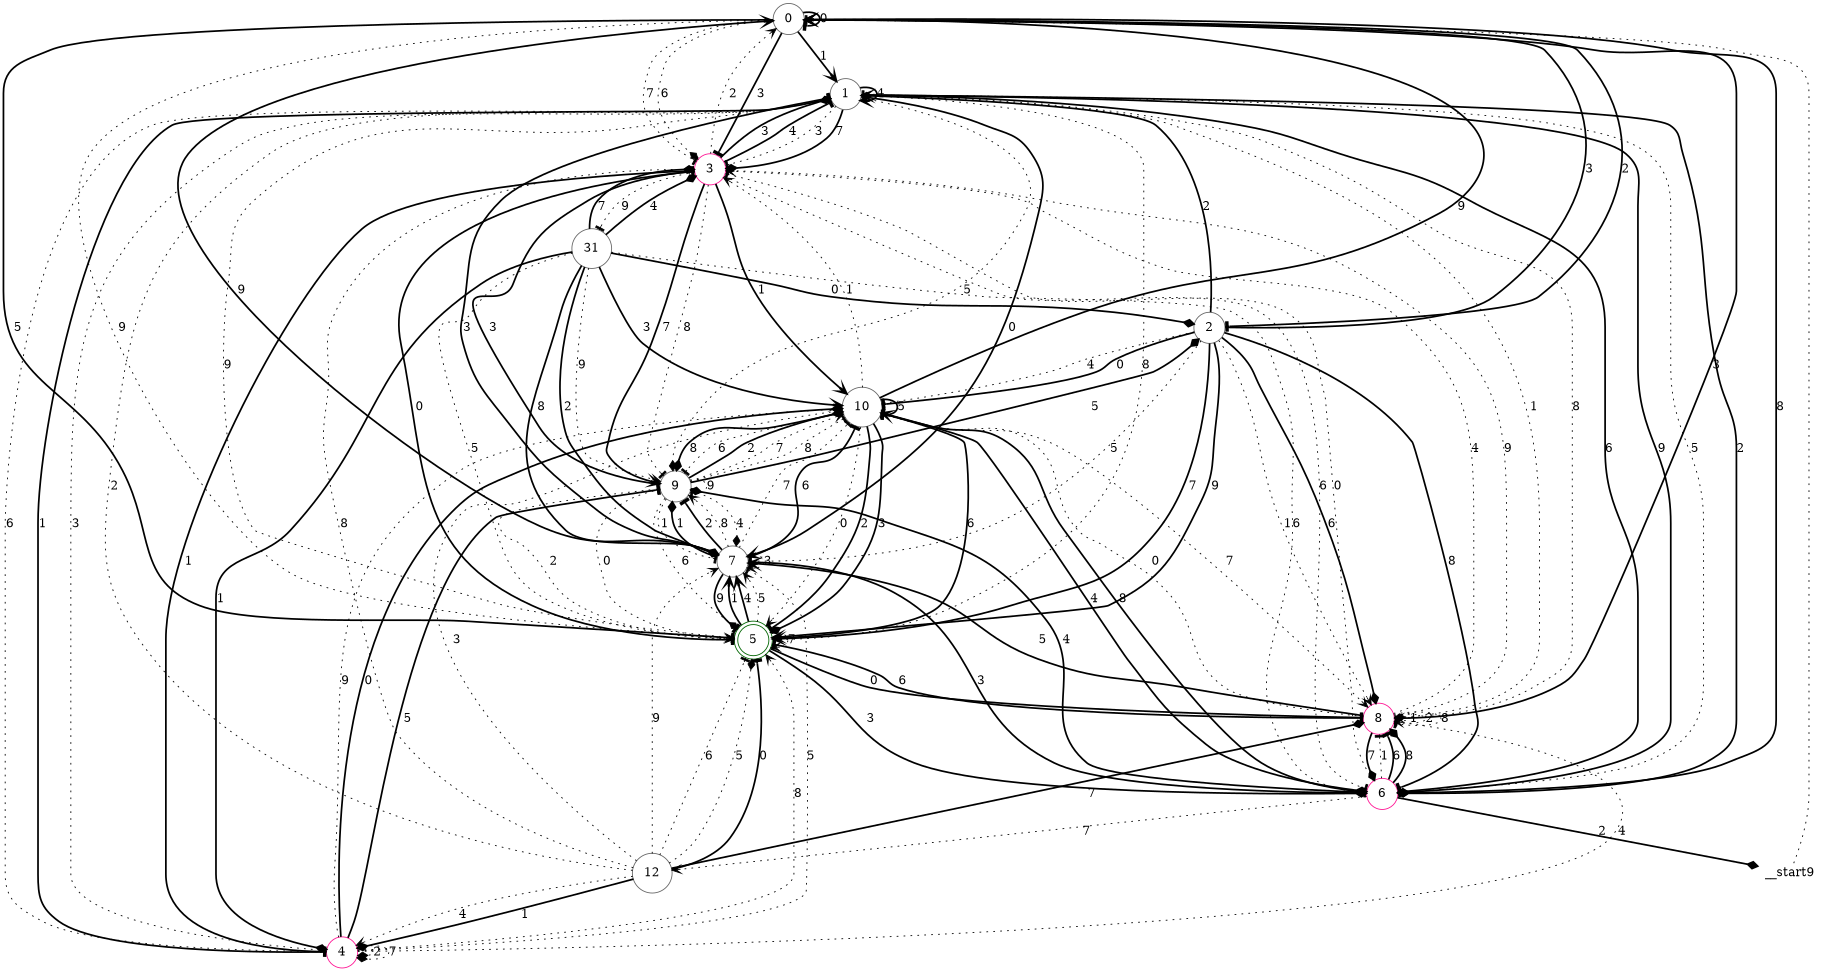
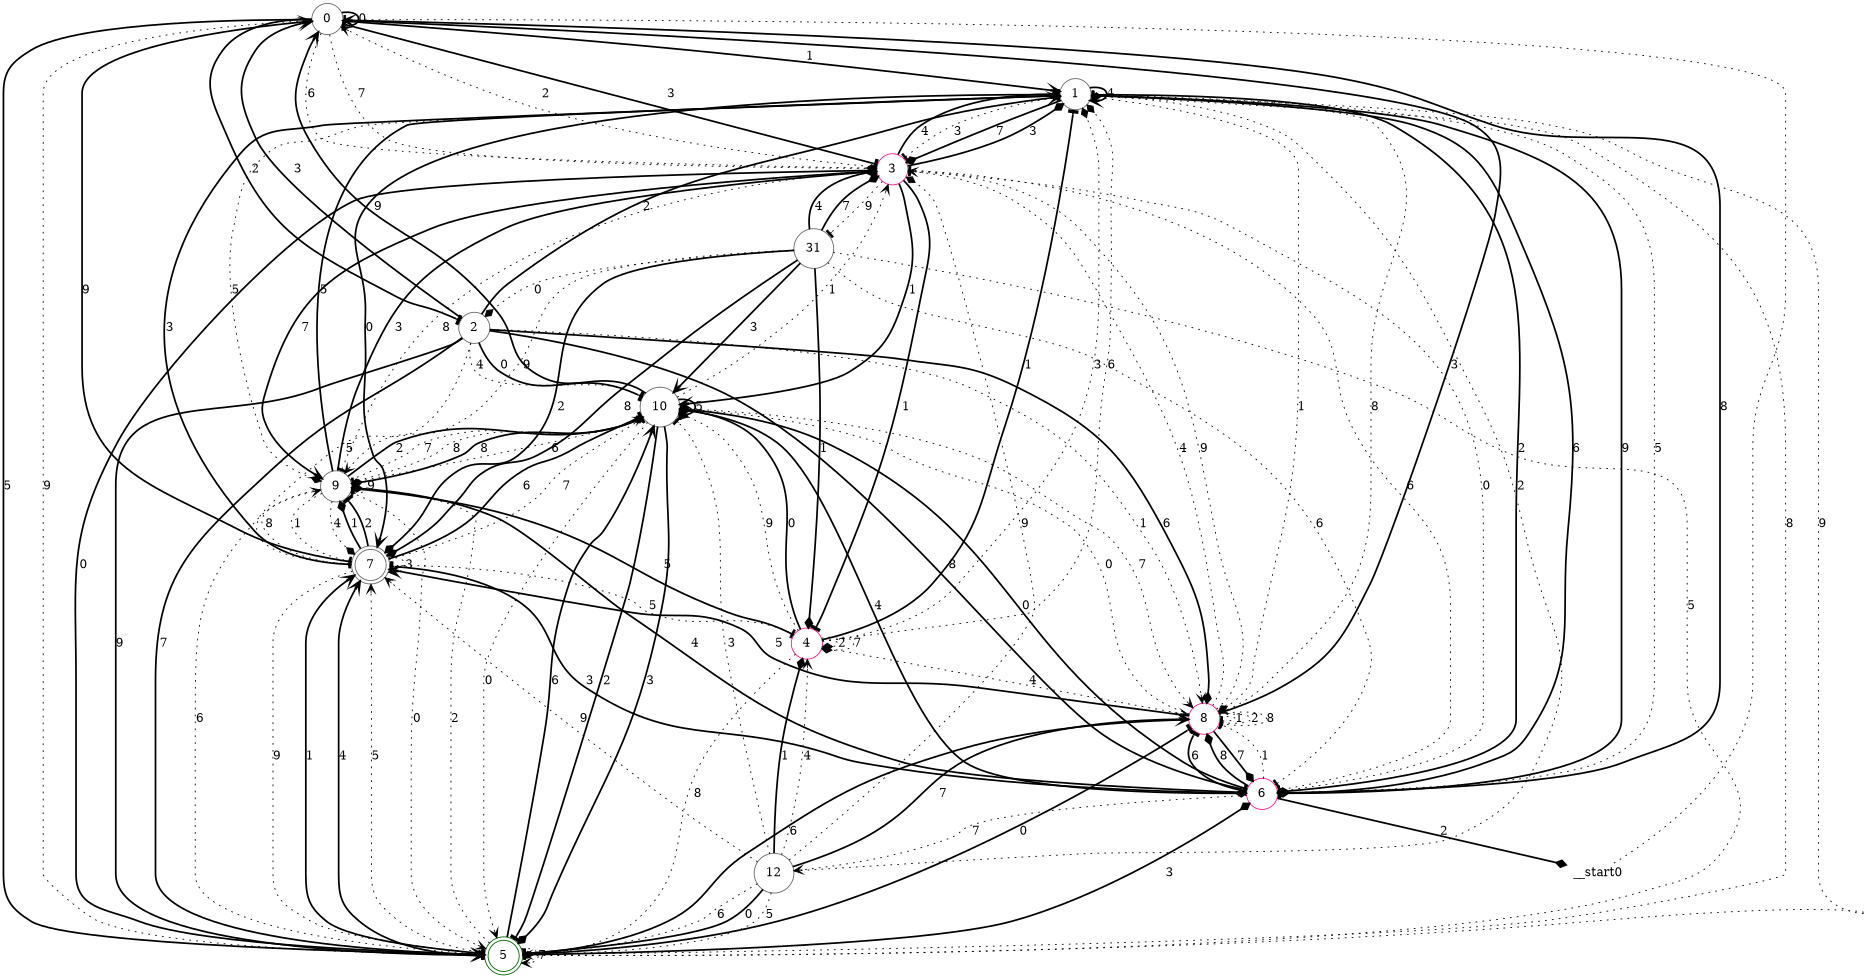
(896, 303) -> (578, 273)
(957, 421) -> (356, 174)
(345, 524) -> (1025, 524)
(733, 562) -> (371, 565)
(1123, 599) -> (1026, 606)
(715, 603) -> (273, 820)
(1012, 797) -> (972, 757)
(1790, 873) -> (1598, 873)
(756, 912) -> (613, 594)
